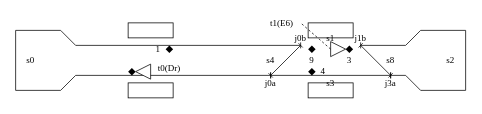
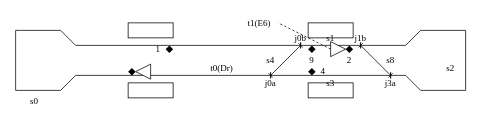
(282, 23) -> (259, 23)
none -> (344, 45)
(30, 60) -> (34, 102)
(349, 60) -> (349, 60)
(450, 60) -> (450, 68)
(169, 68) -> (222, 68)
